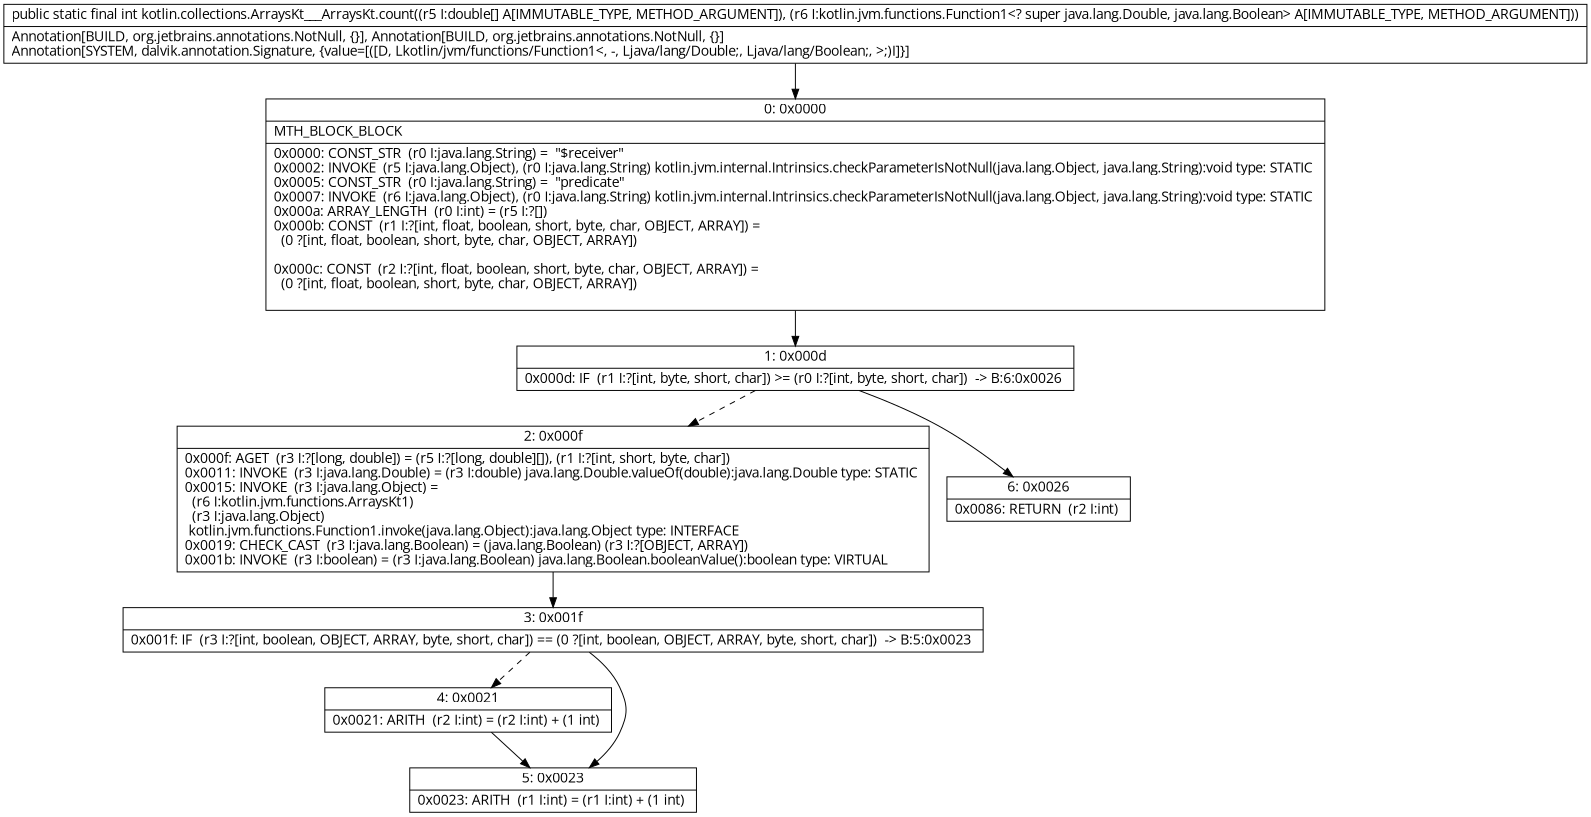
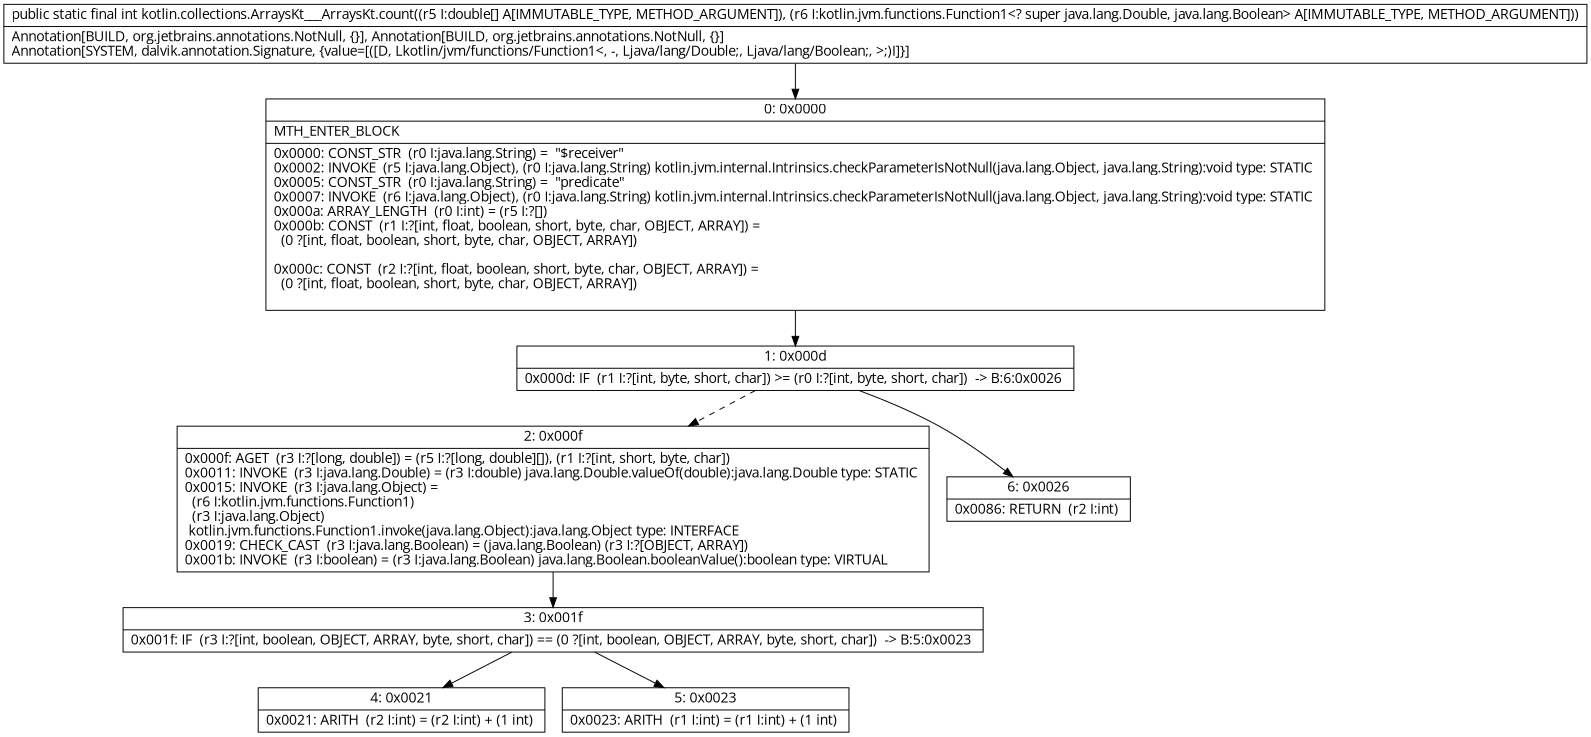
(338, 132) -> (336, 132)
(300, 502) -> (300, 502)
(514, 667) -> (482, 668)
(507, 747) -> none
